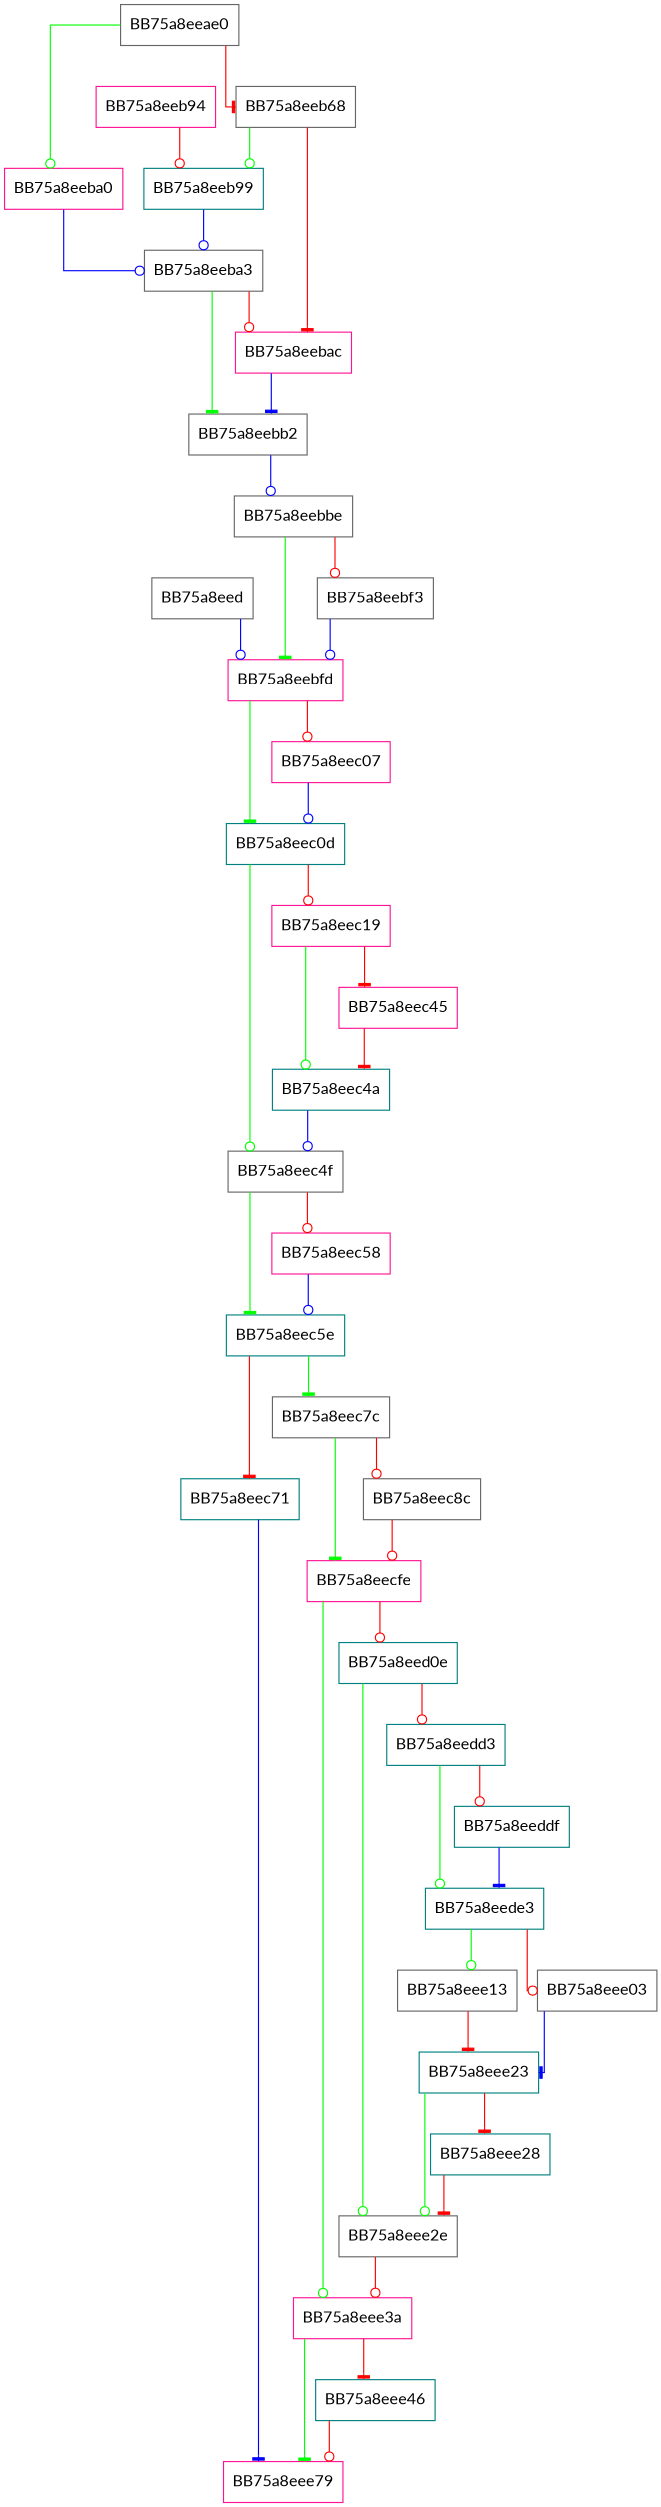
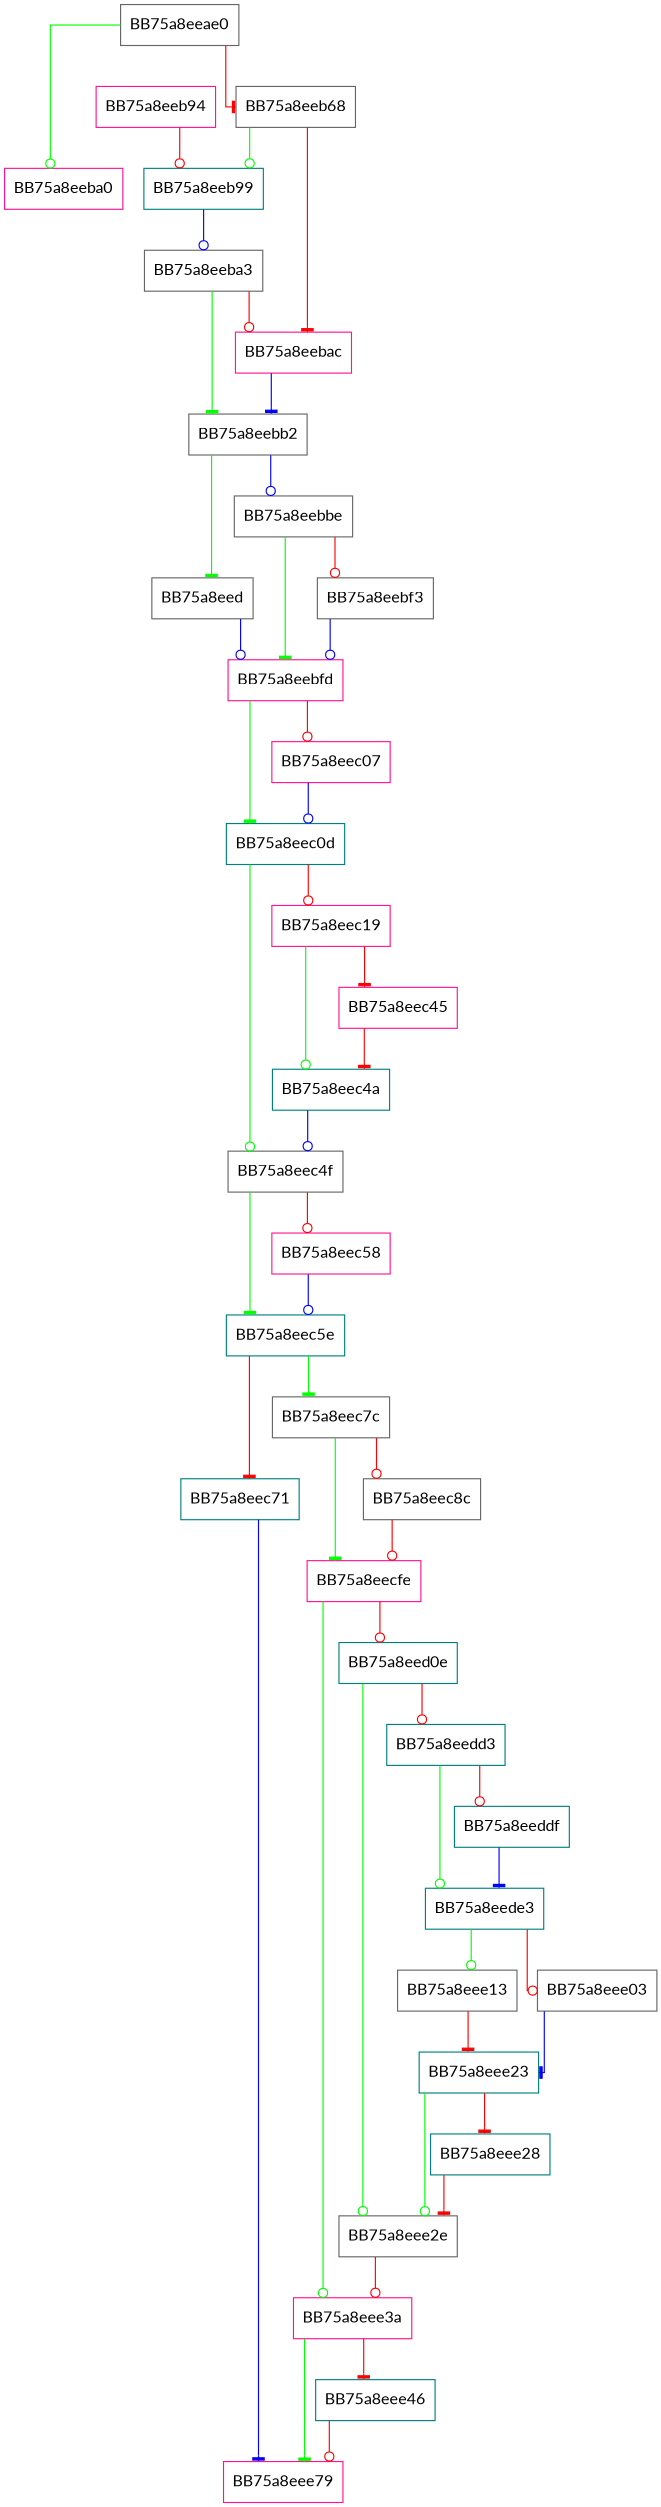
(69, 271) -> none
none -> (212, 514)
